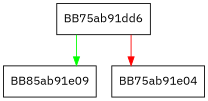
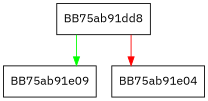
(104, 19) -> (104, 19)
(50, 81) -> (50, 81)
